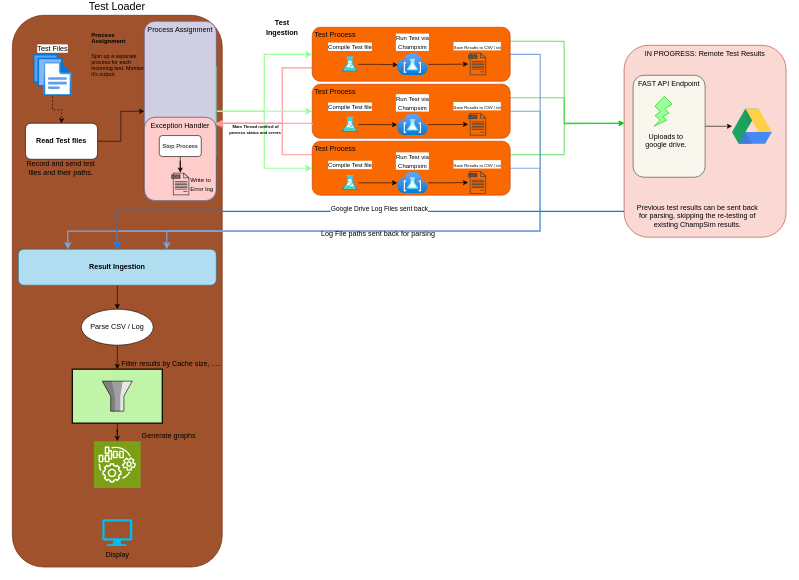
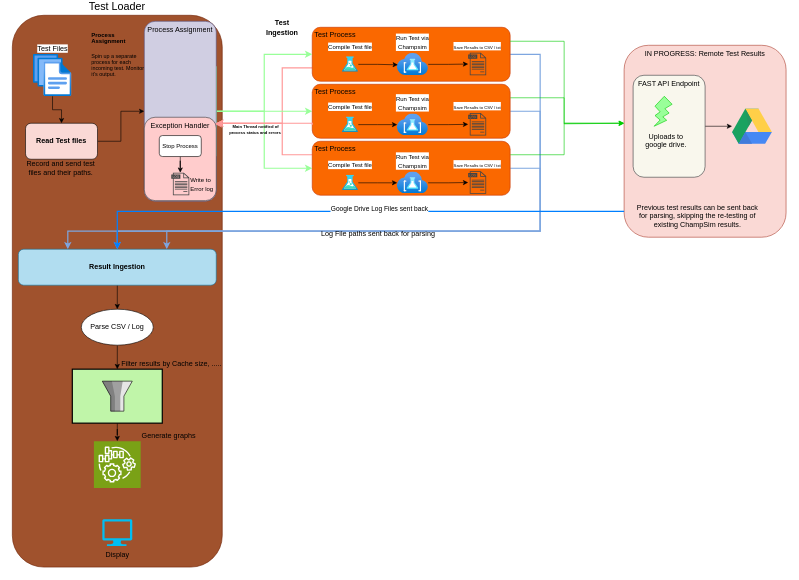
(54, 110) -> (54, 110)
(62, 141) -> (62, 141)
